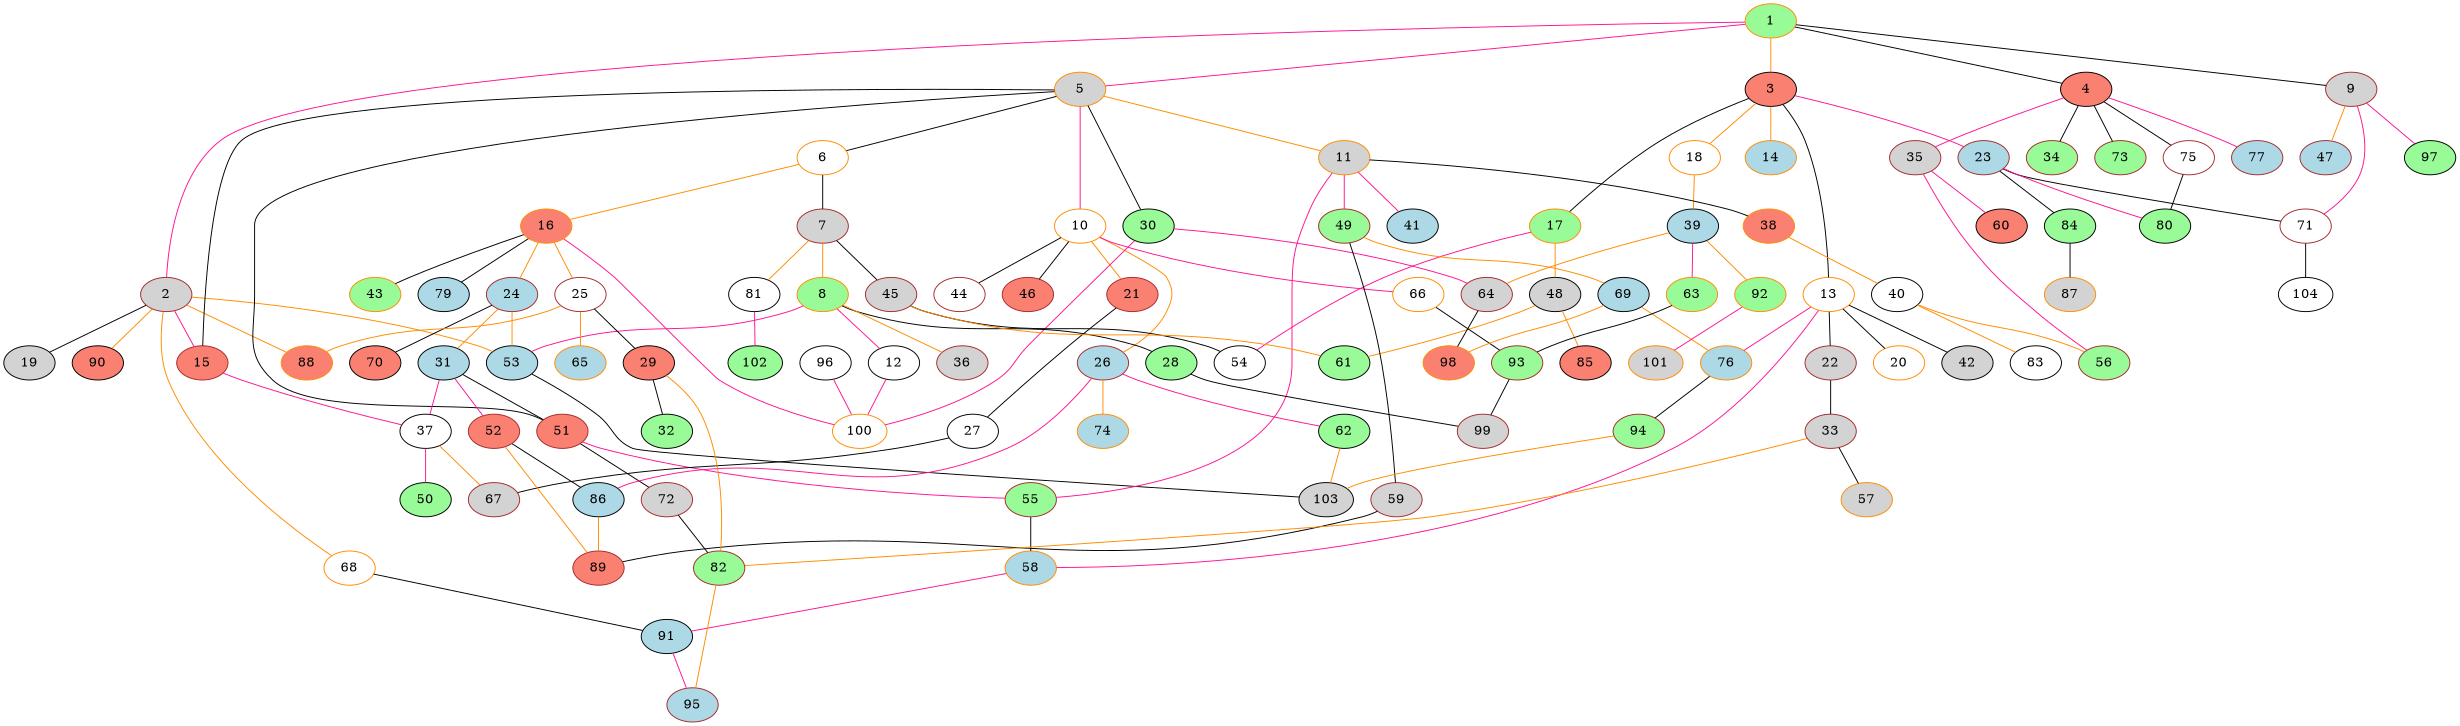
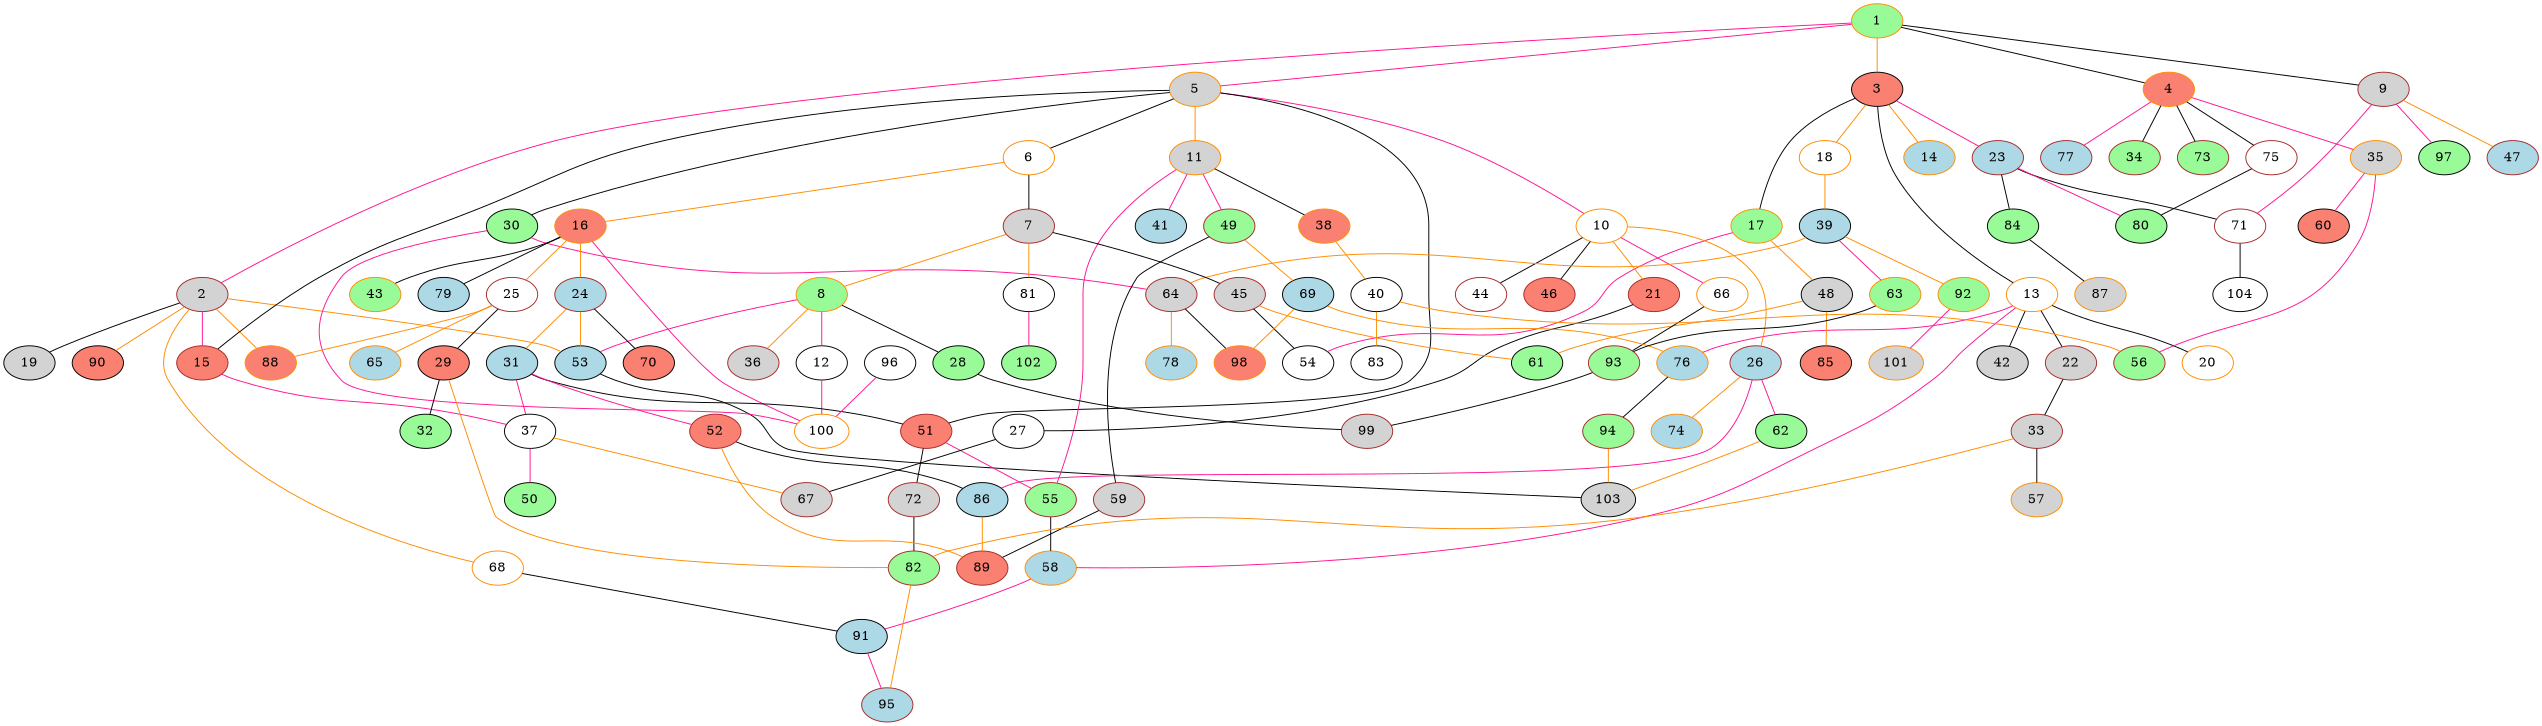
(2086, 89) -> (2169, 89)
(1915, 158) -> (2376, 158)
none -> (1171, 363)
